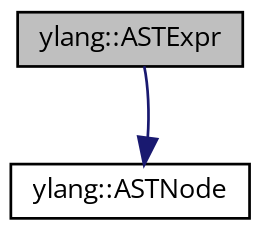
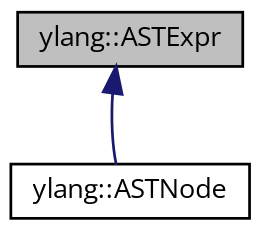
(148, 102) -> (112, 129)
